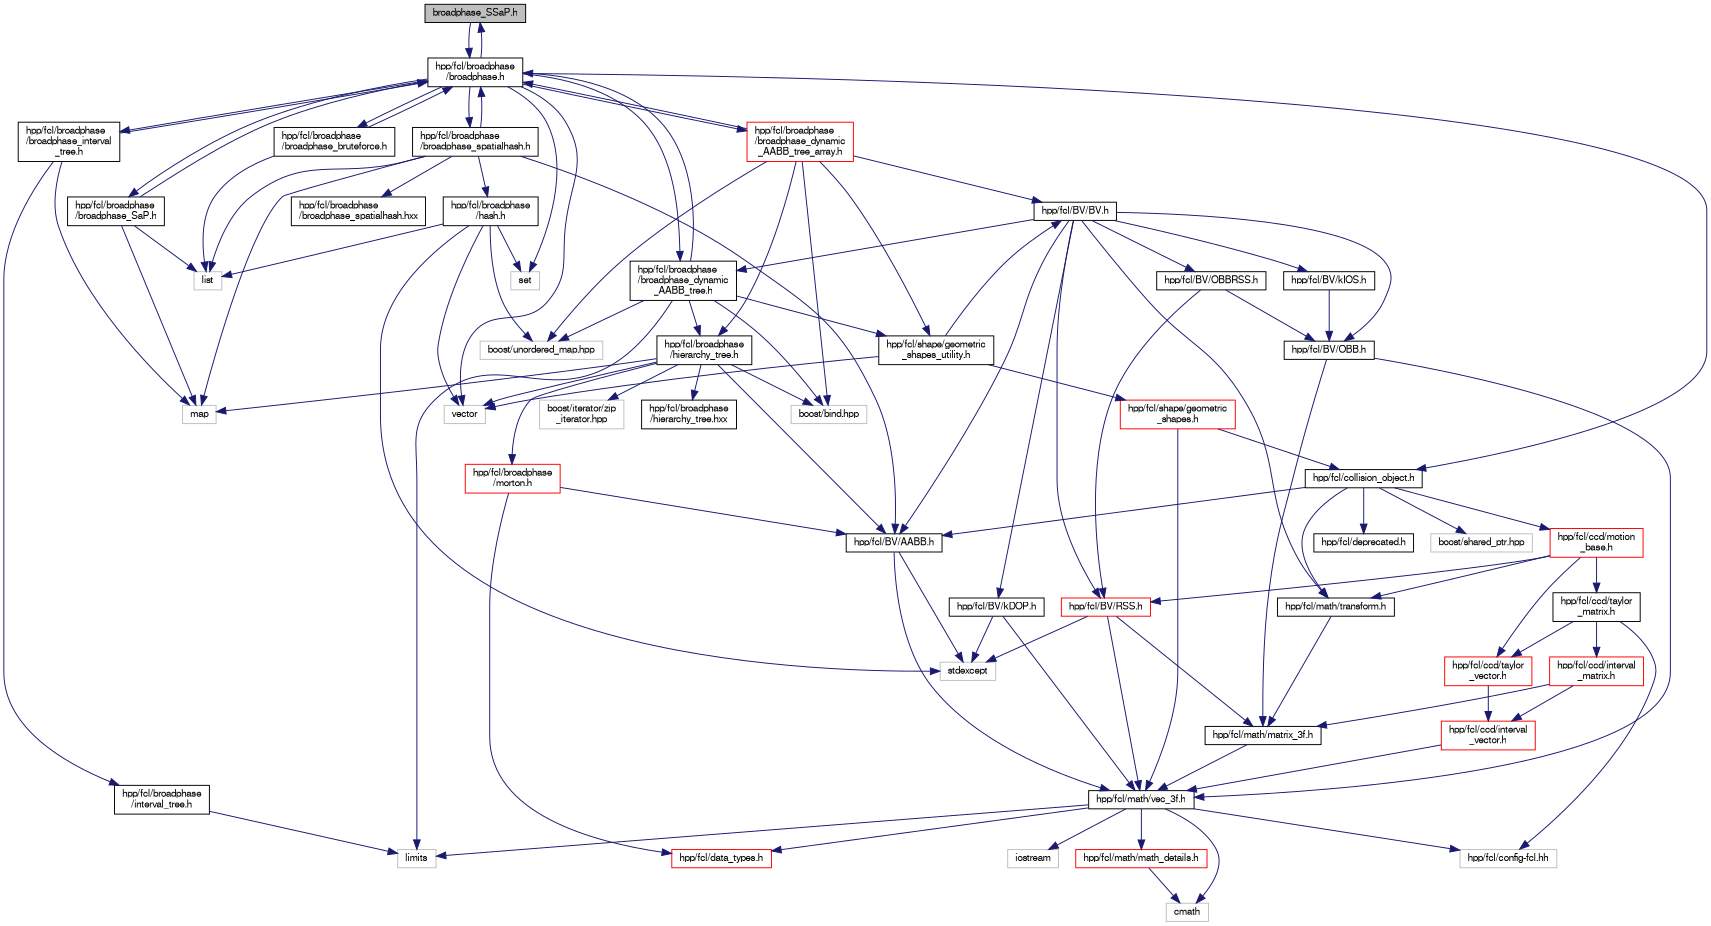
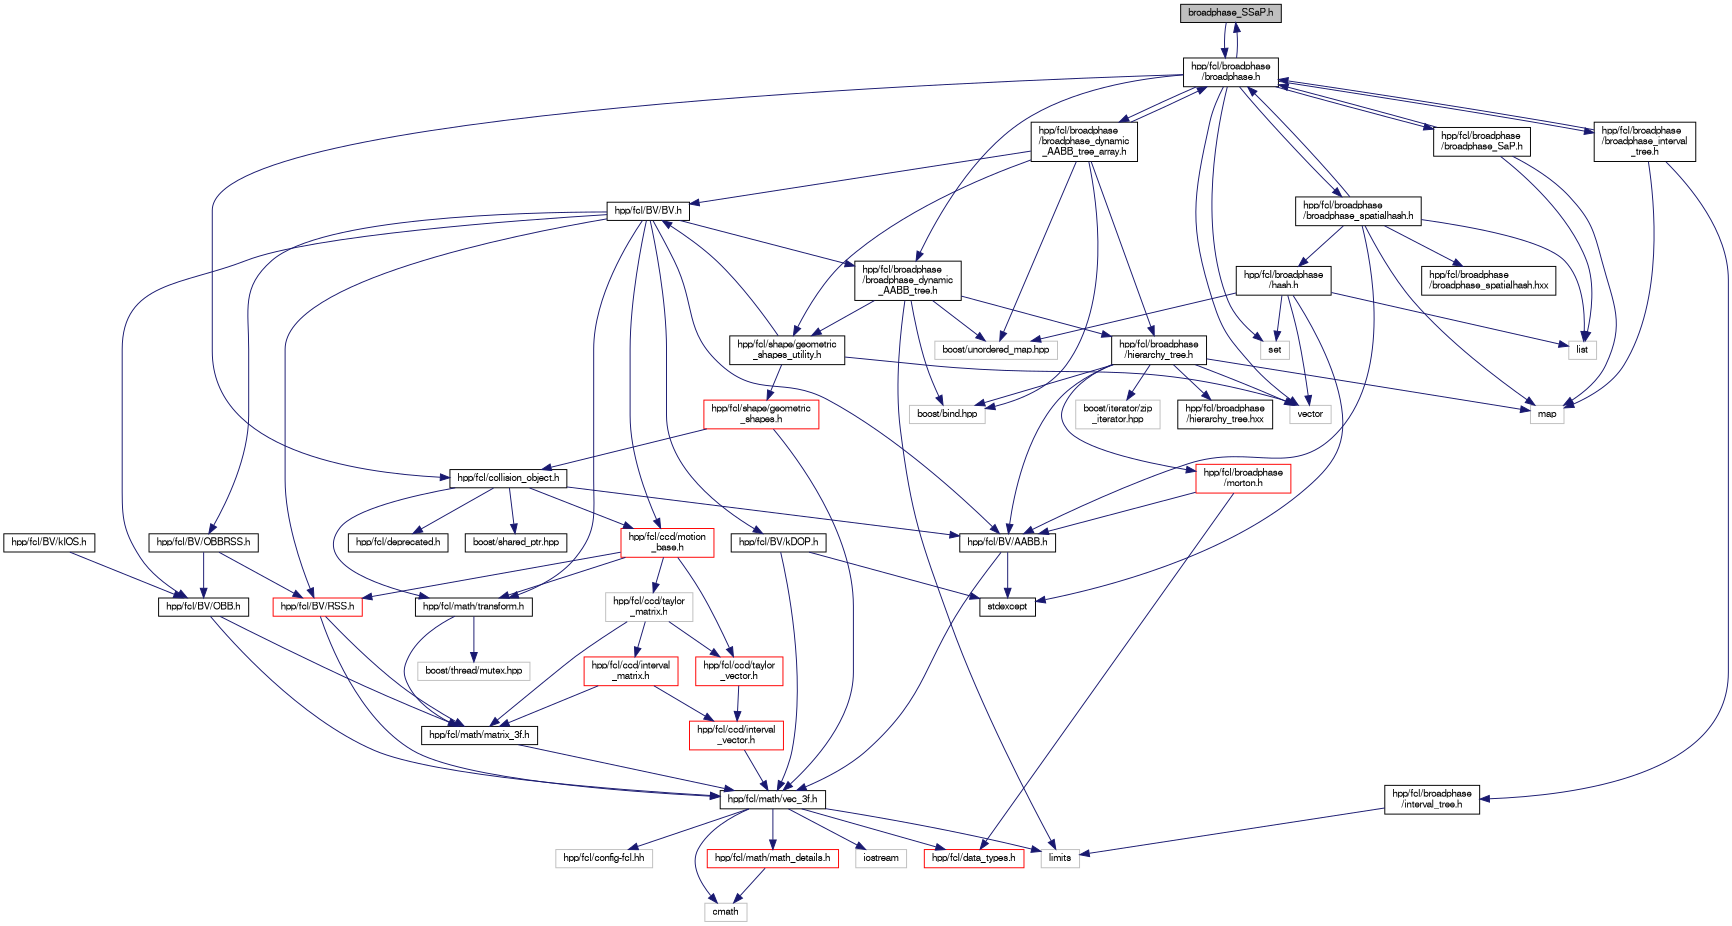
(663, 125) -> none
(334, 142) -> none
(800, 142) -> (1084, 142)
(1207, 242) -> (630, 371)
(1482, 543) -> (516, 543)
(1597, 607) -> (649, 607)
(1041, 637) -> none
none -> (474, 671)
(968, 671) -> (1008, 607)
(1623, 741) -> (560, 668)
